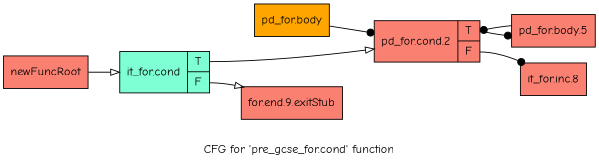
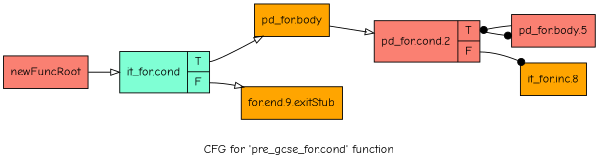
(348, 29) -> (348, 29)
(288, 58) -> (233, 52)
(553, 79) -> (553, 79)
(292, 103) -> (292, 103)
